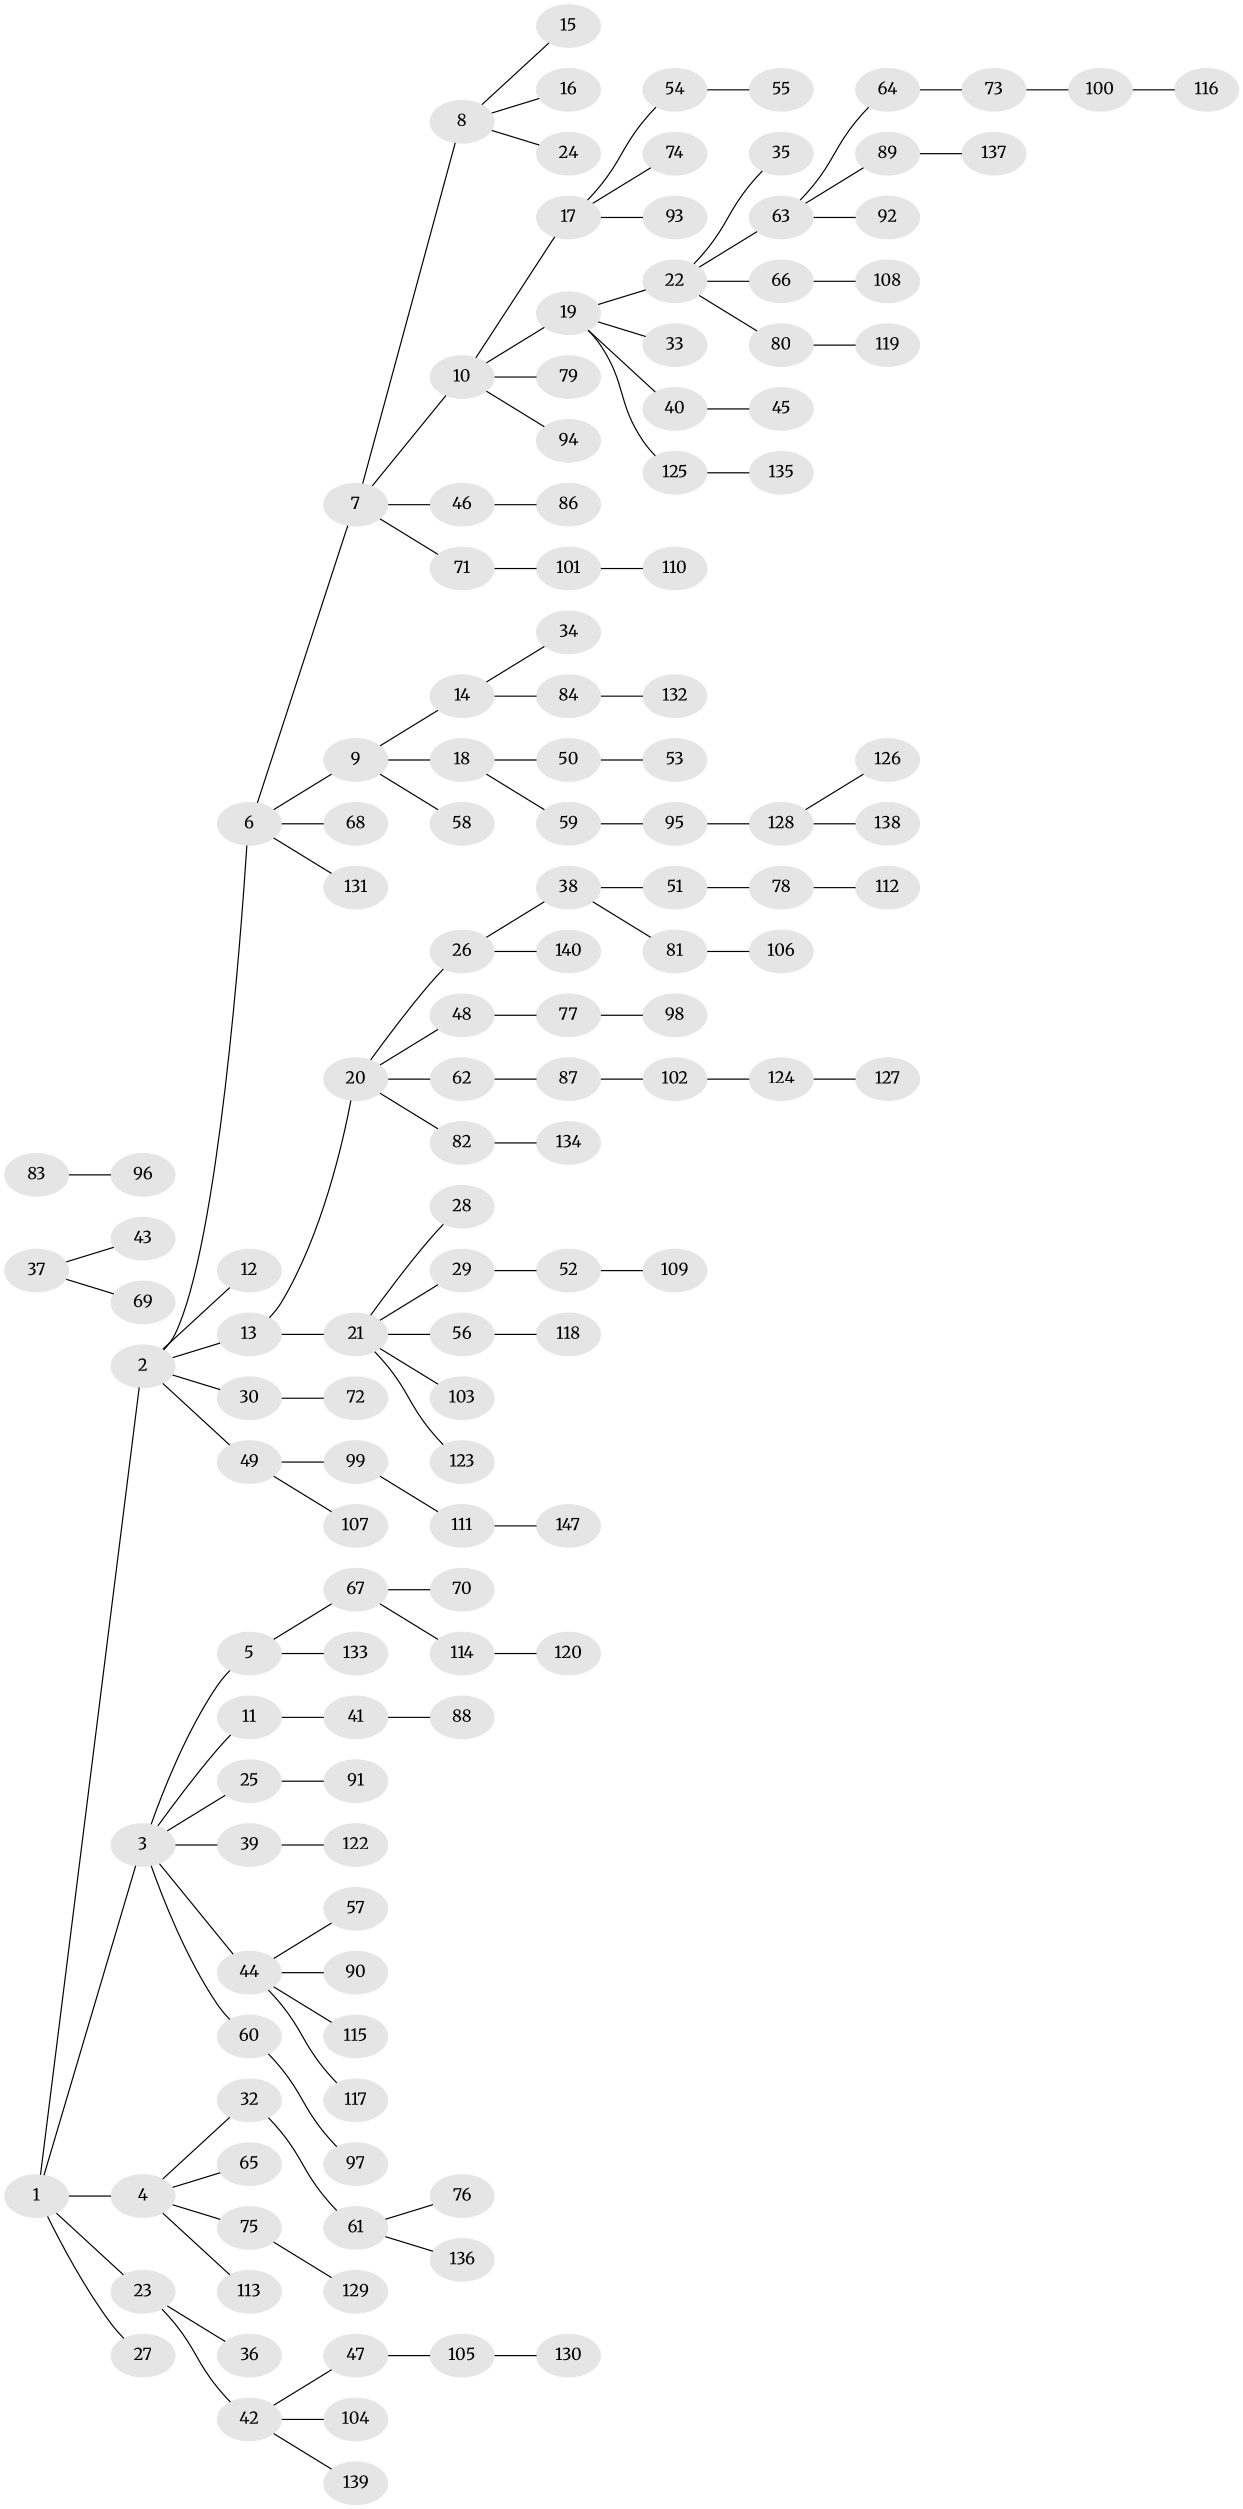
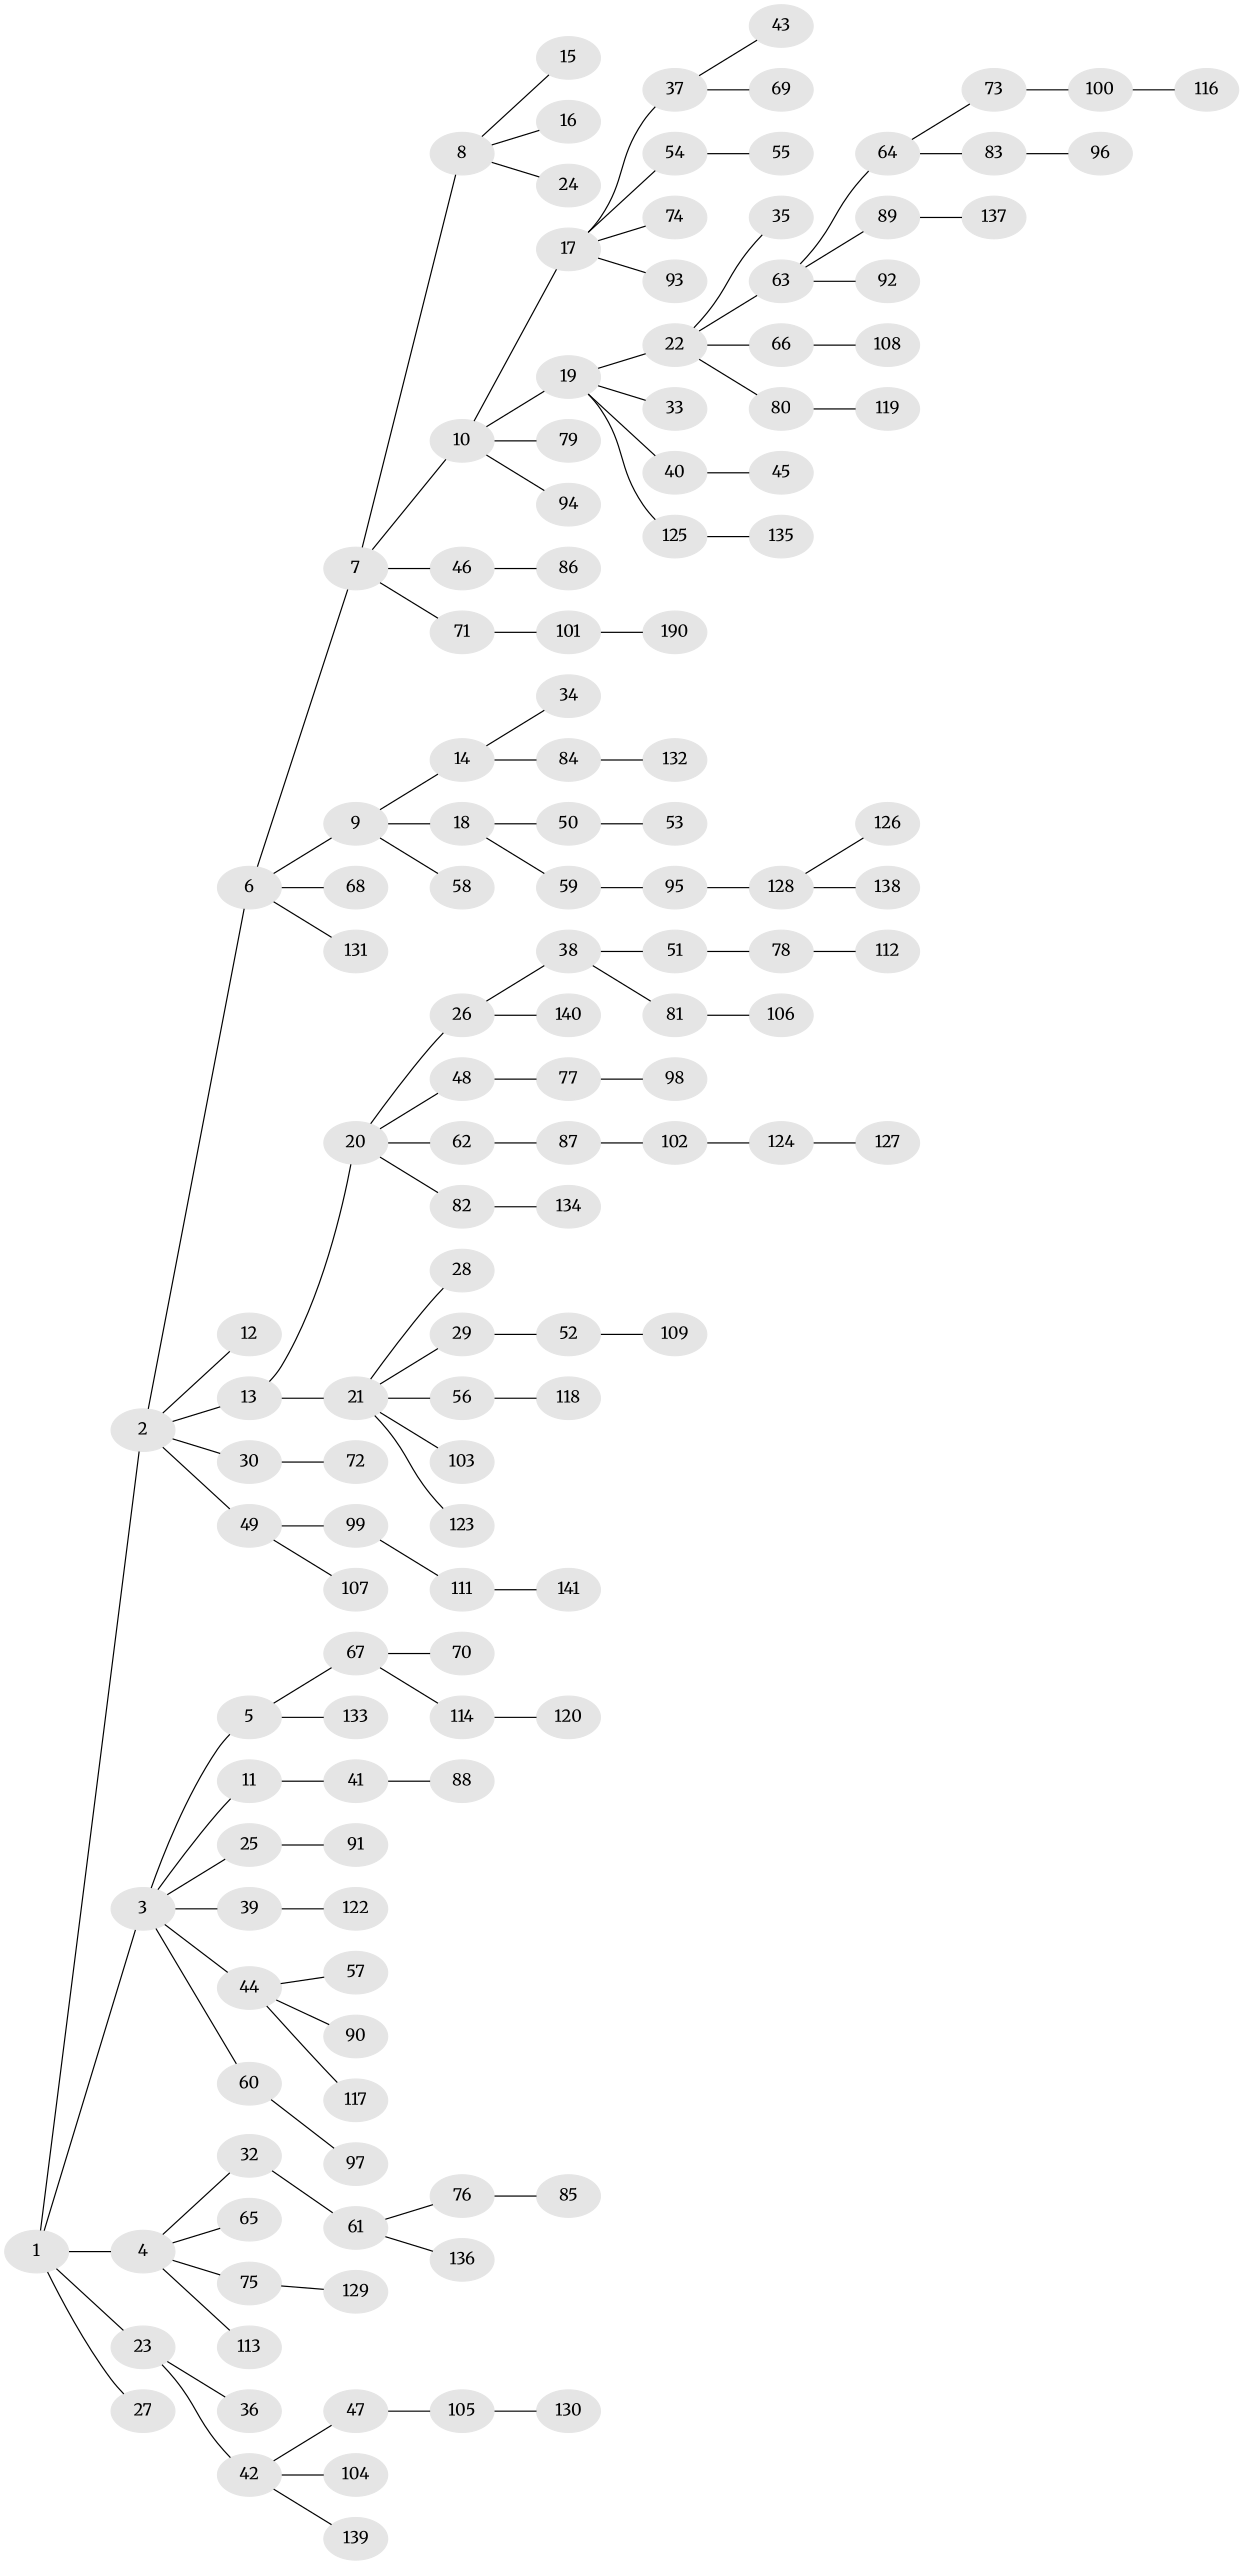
none -> (941, 154)
none -> (622, 170)
(675, 569) -> (675, 632)
(569, 1526) -> (569, 1590)
(356, 2036) -> none
none -> (569, 2196)
